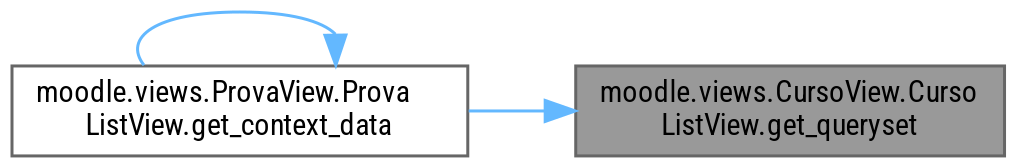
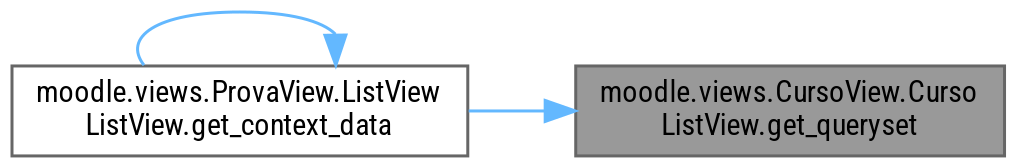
(240, 111) -> (240, 111)
